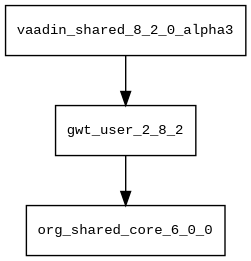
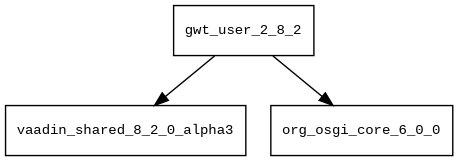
(126, 74) -> (190, 76)
(126, 231) -> (362, 131)
